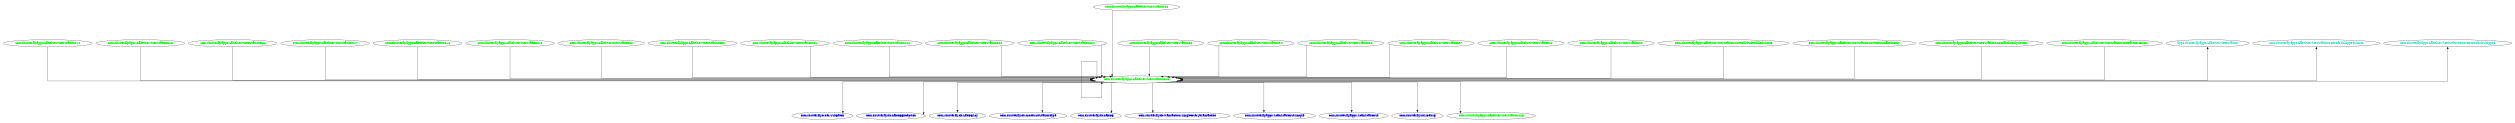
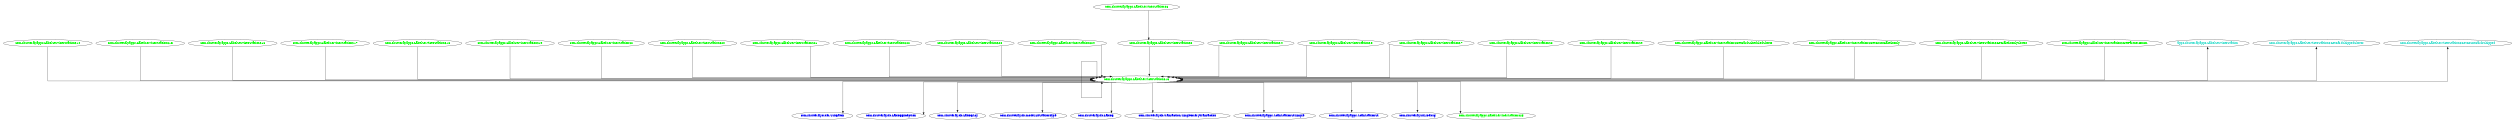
(1112, 42) -> (1149, 24)
